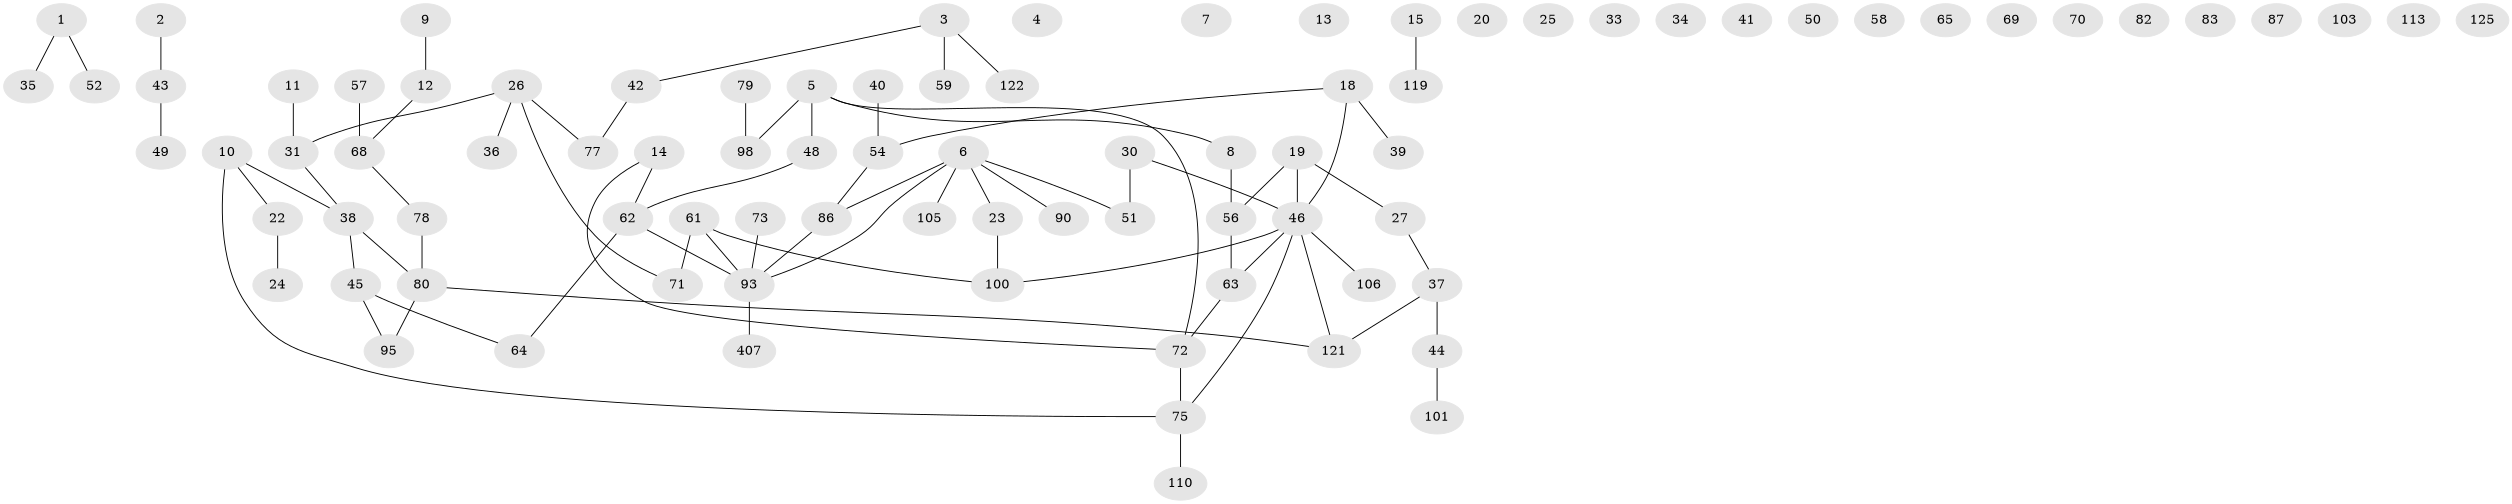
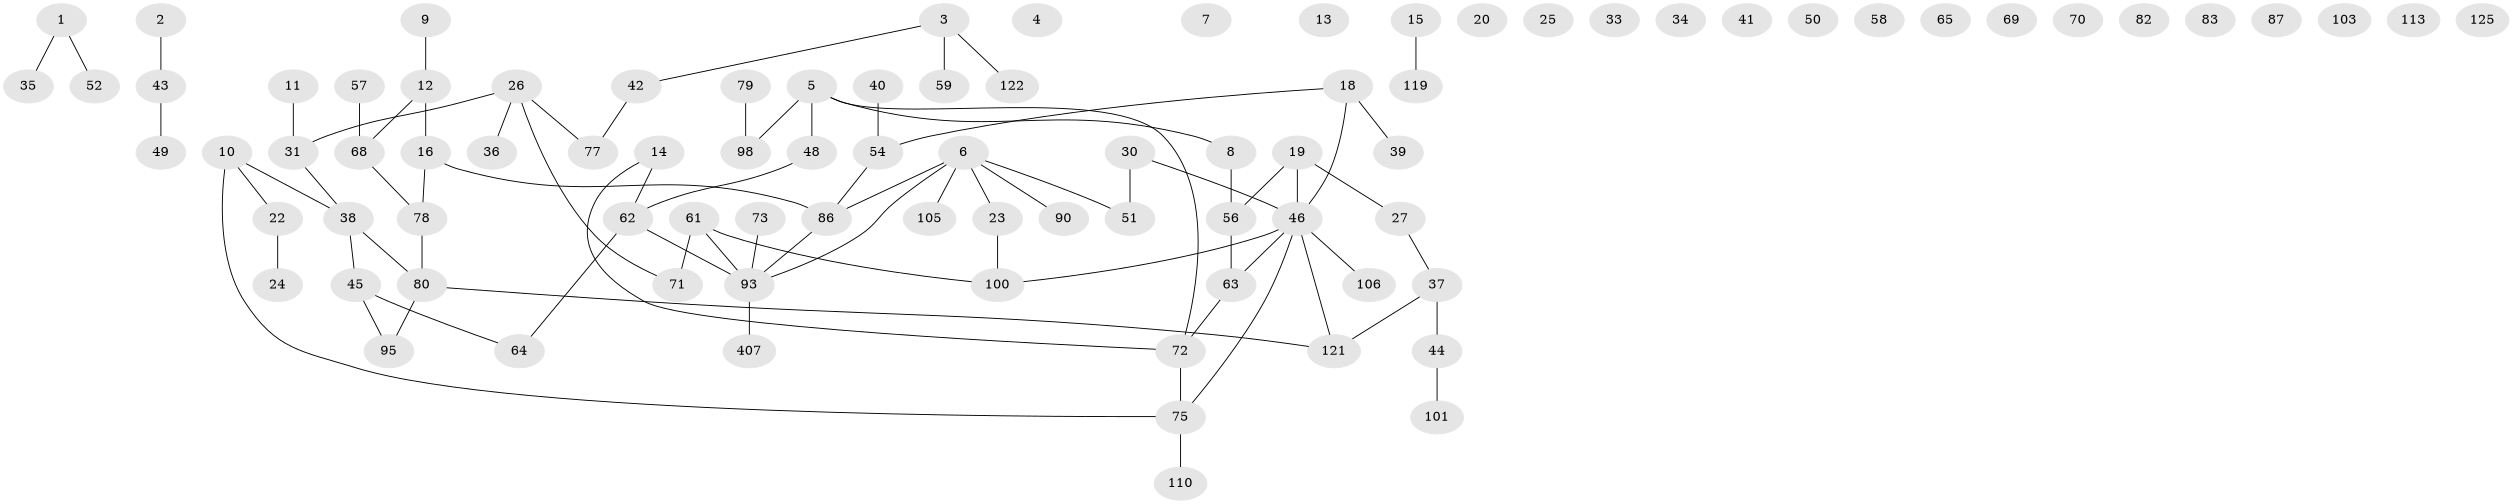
none -> (426, 153)
